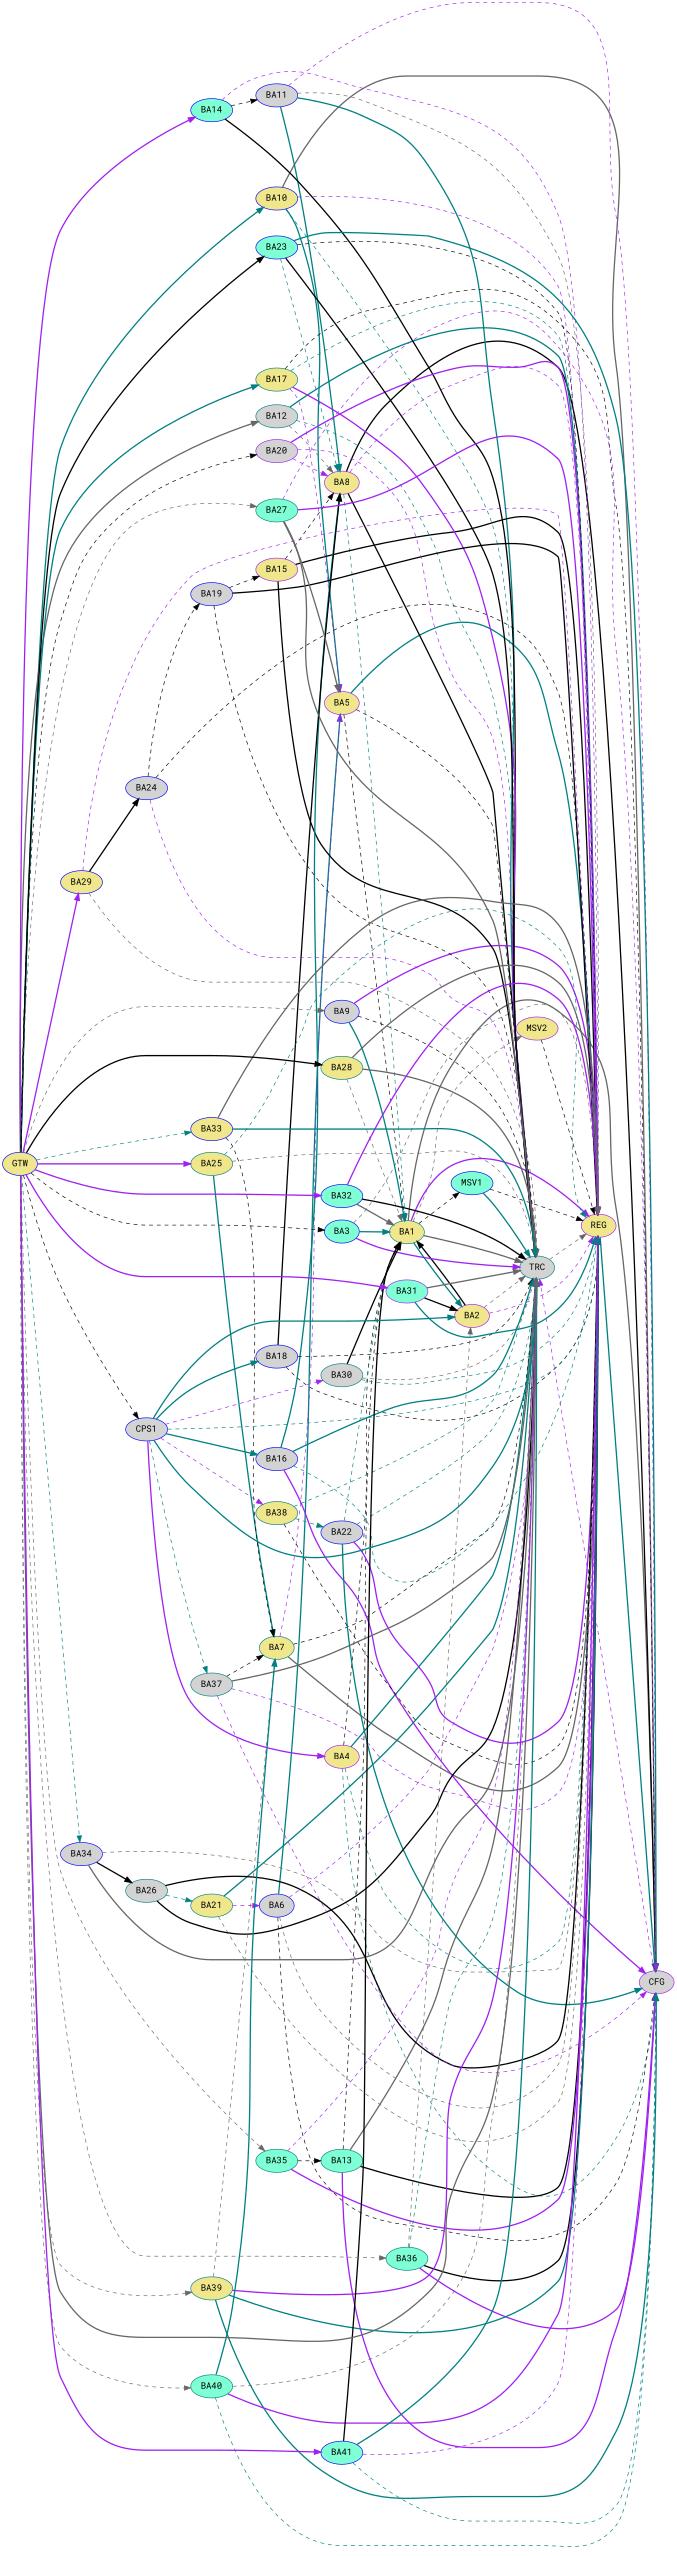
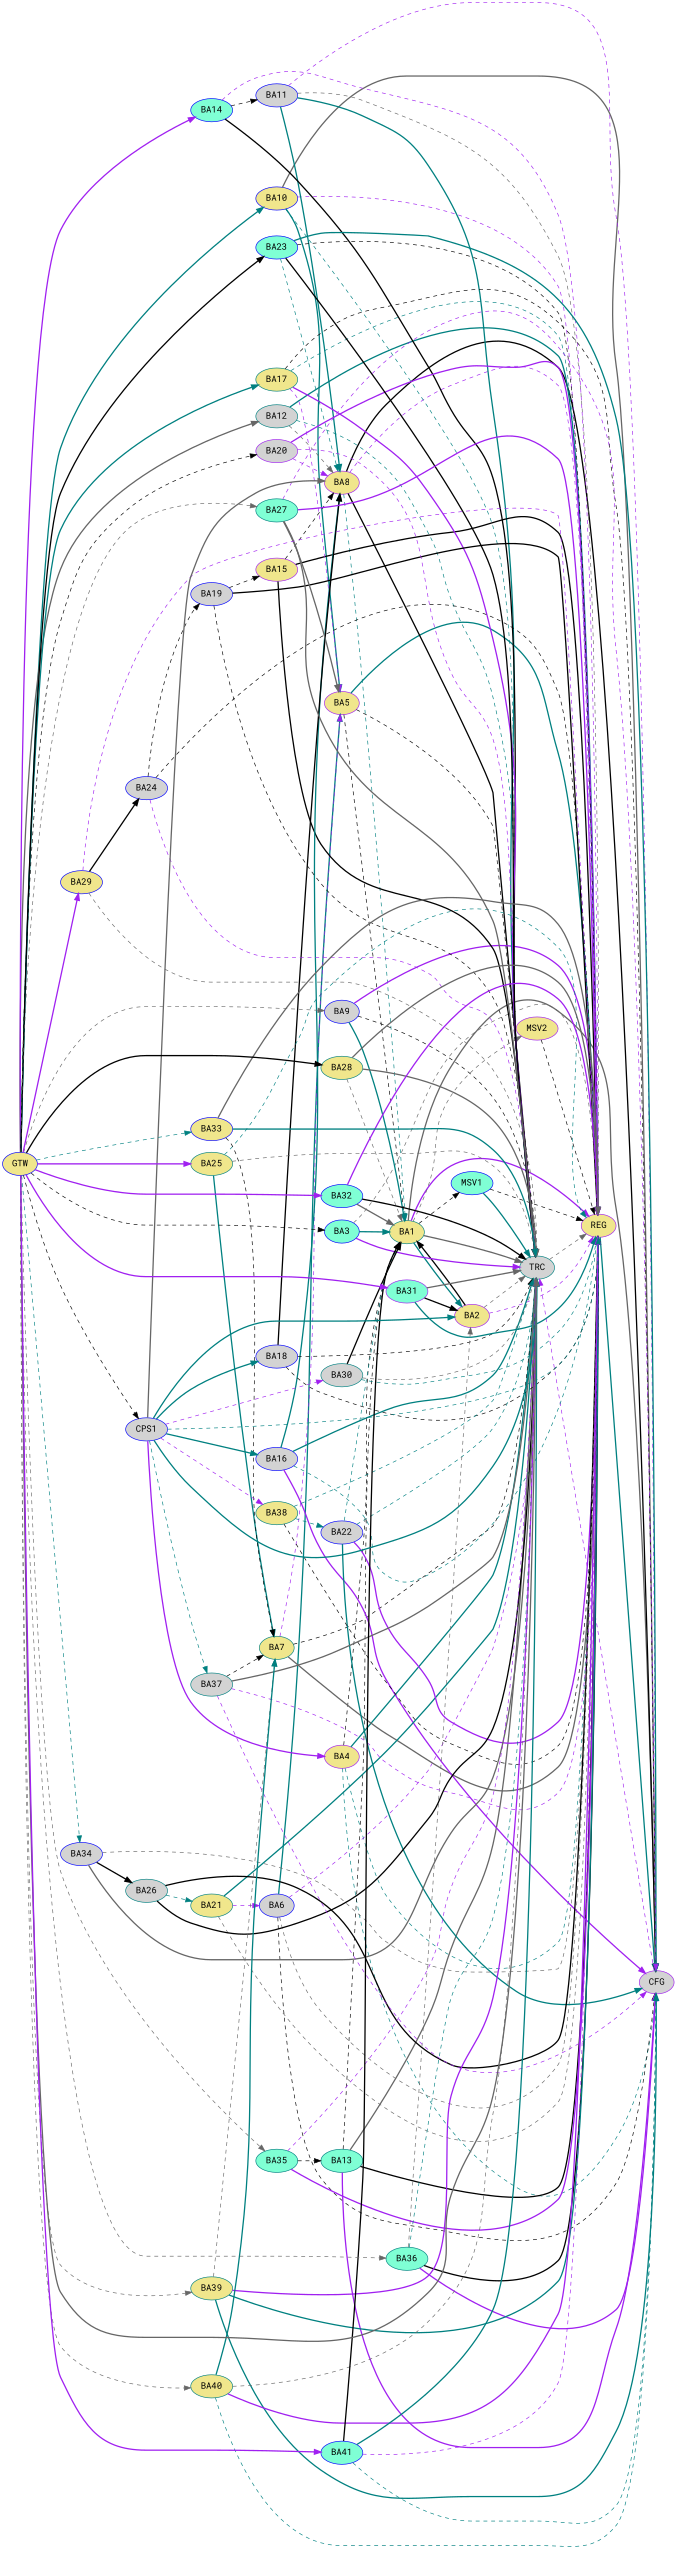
none -> (168, 910)
(212, 2386) -> (212, 2386)
